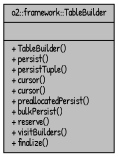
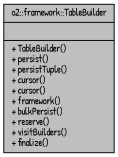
(50, 101) -> (36, 101)
